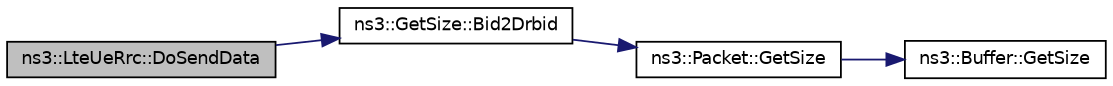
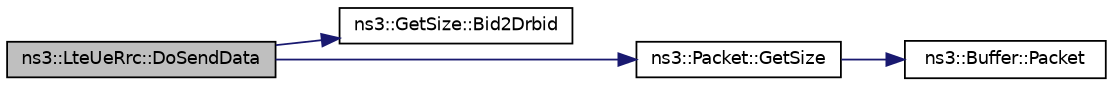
(596, 42) -> (447, 60)
(1005, 60) -> (1005, 60)
